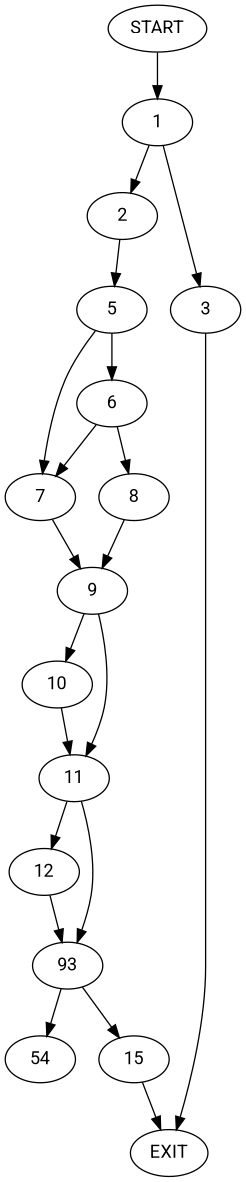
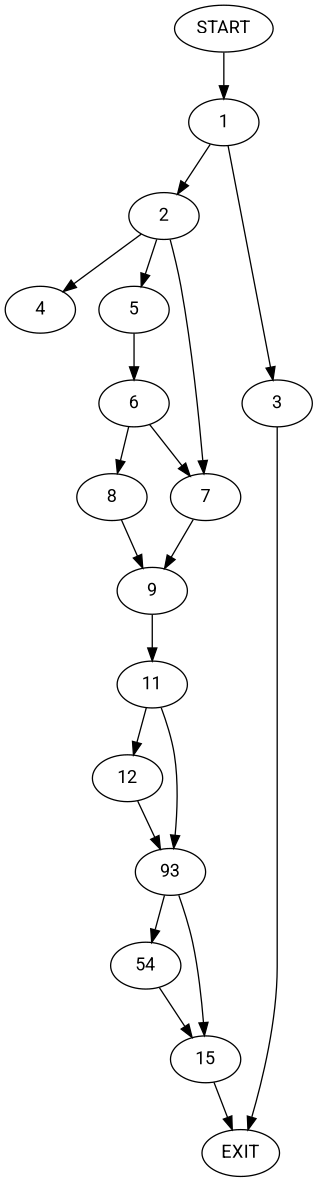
none -> (40, 310)
(60, 392) -> (191, 349)
(57, 685) -> none
none -> (172, 1007)
